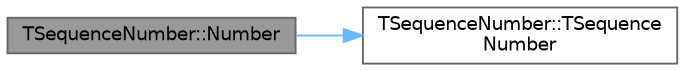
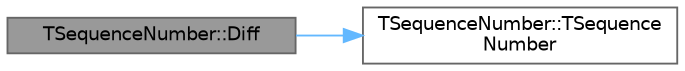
(152, 36) -> (152, 36)
